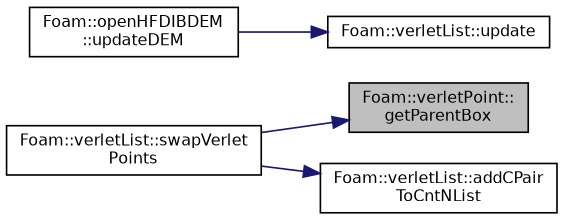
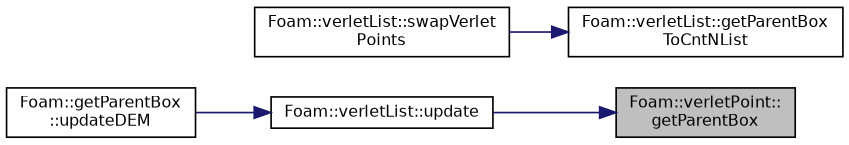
(134, 32) -> (101, 113)
(297, 127) -> (546, 113)
(439, 188) -> (706, 32)
